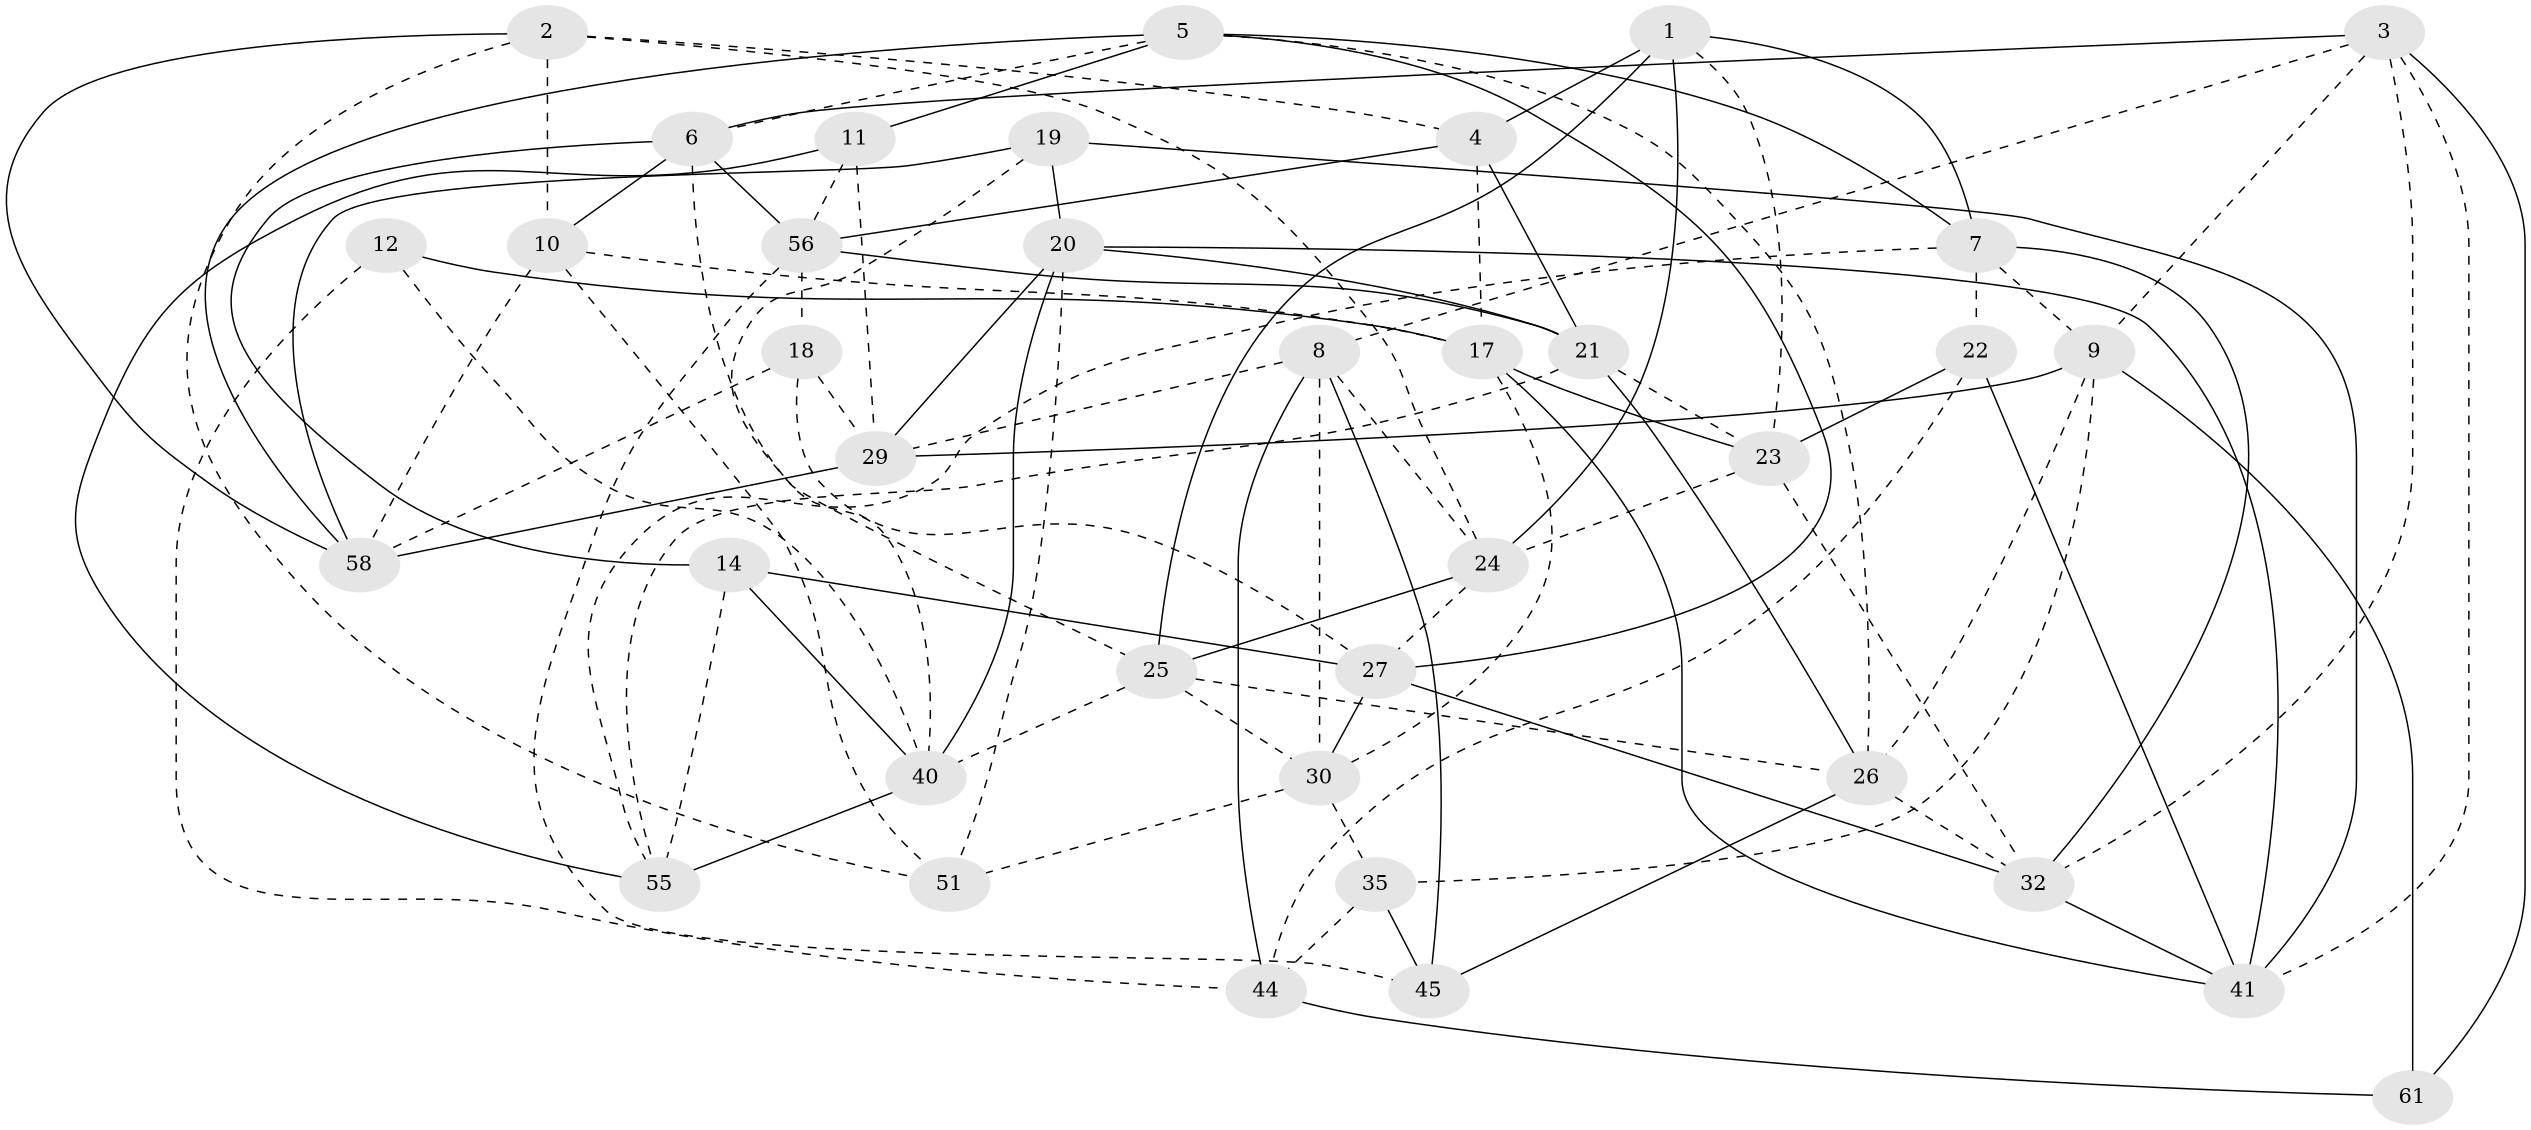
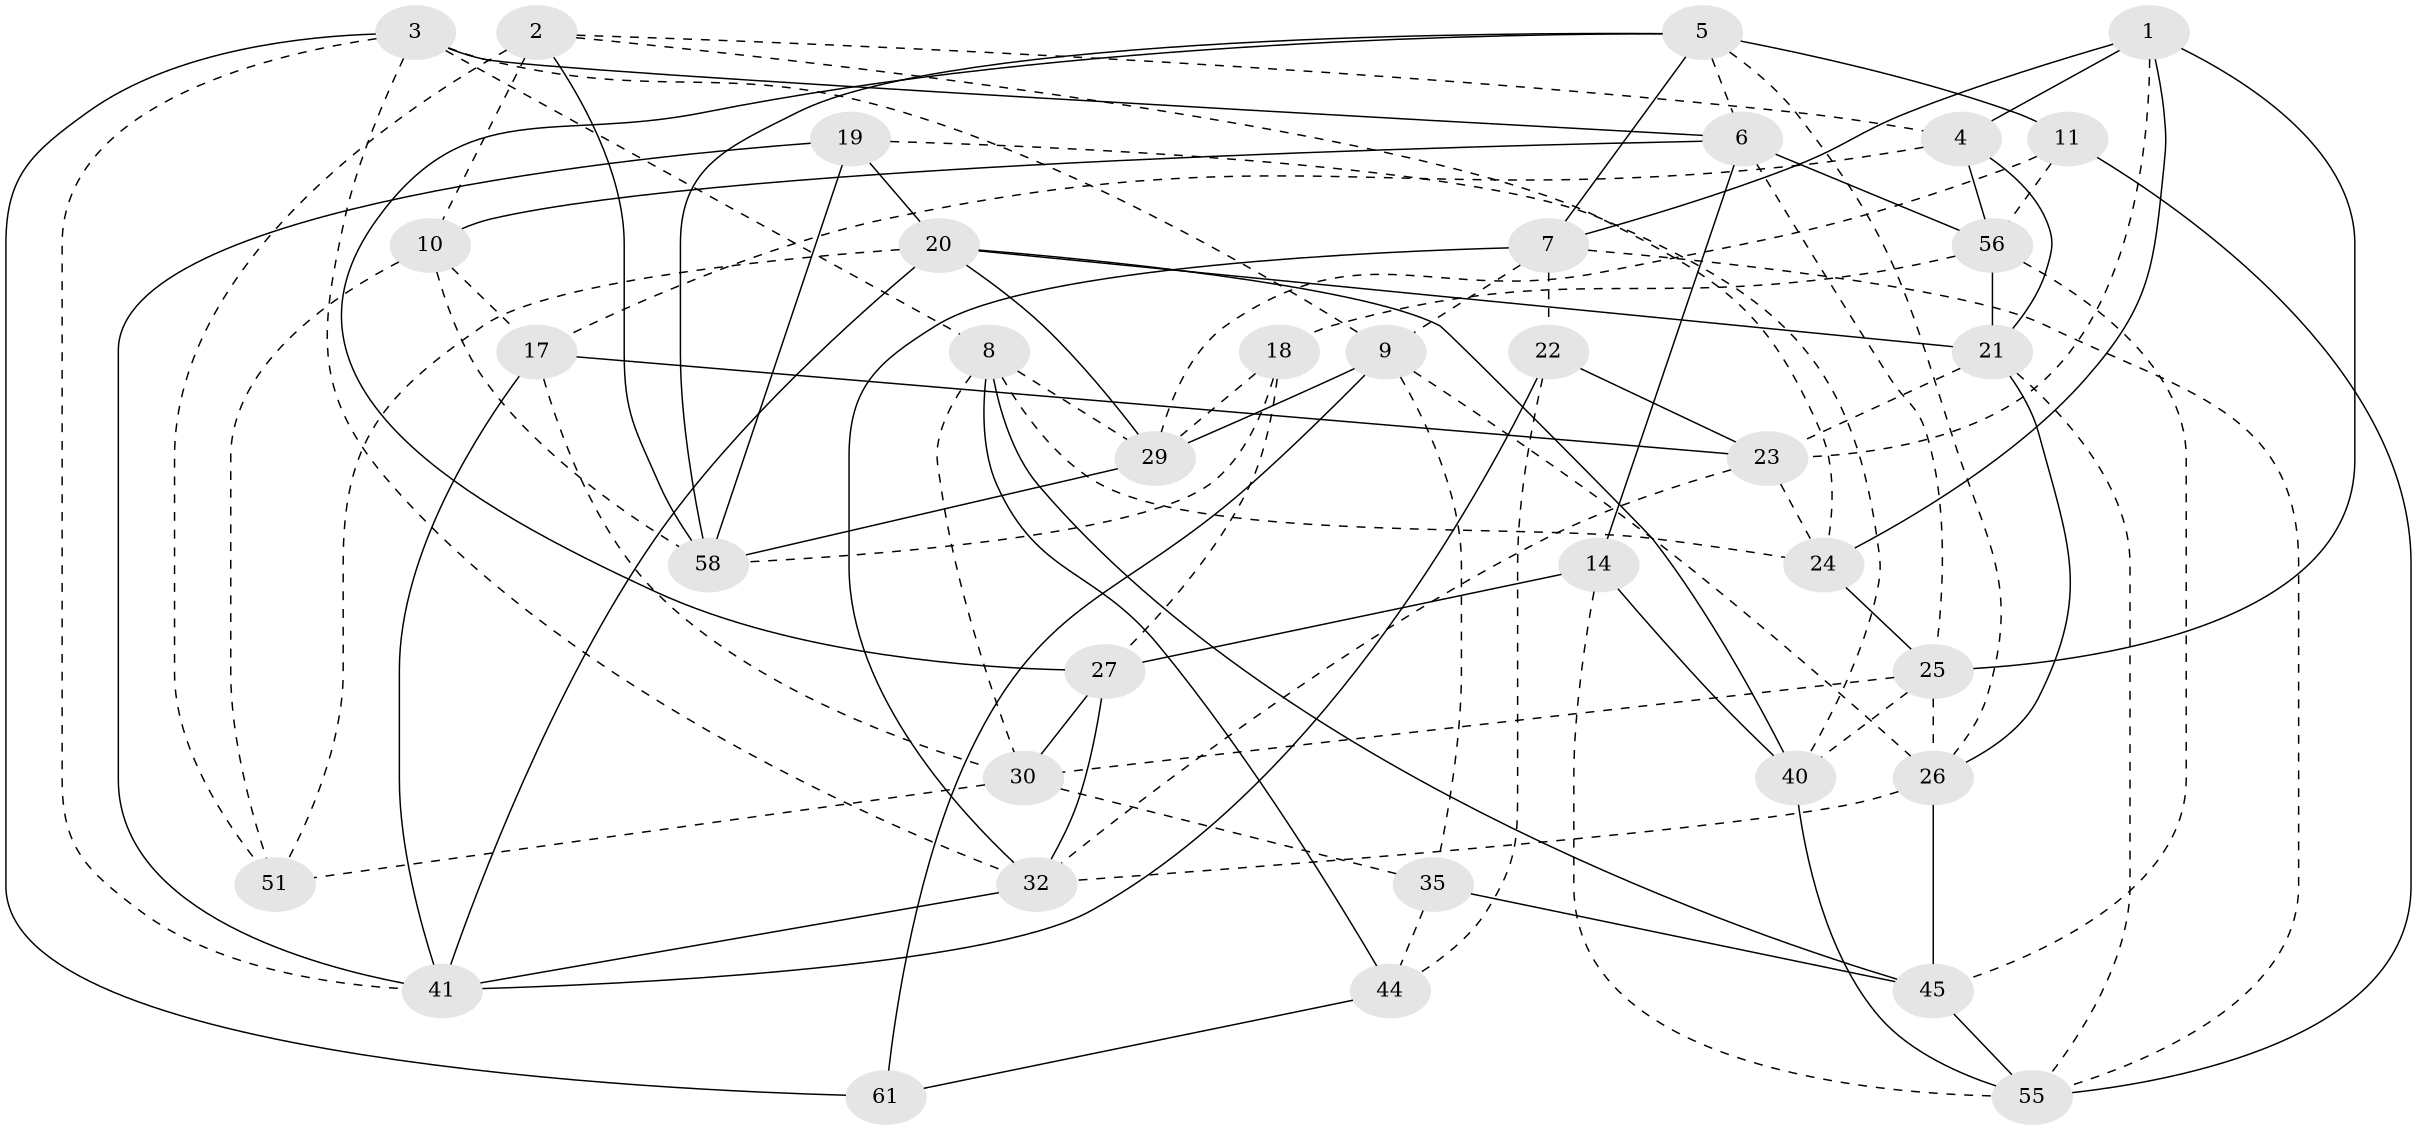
(386, 246) -> none
(1432, 618) -> none
none -> (1983, 1044)
